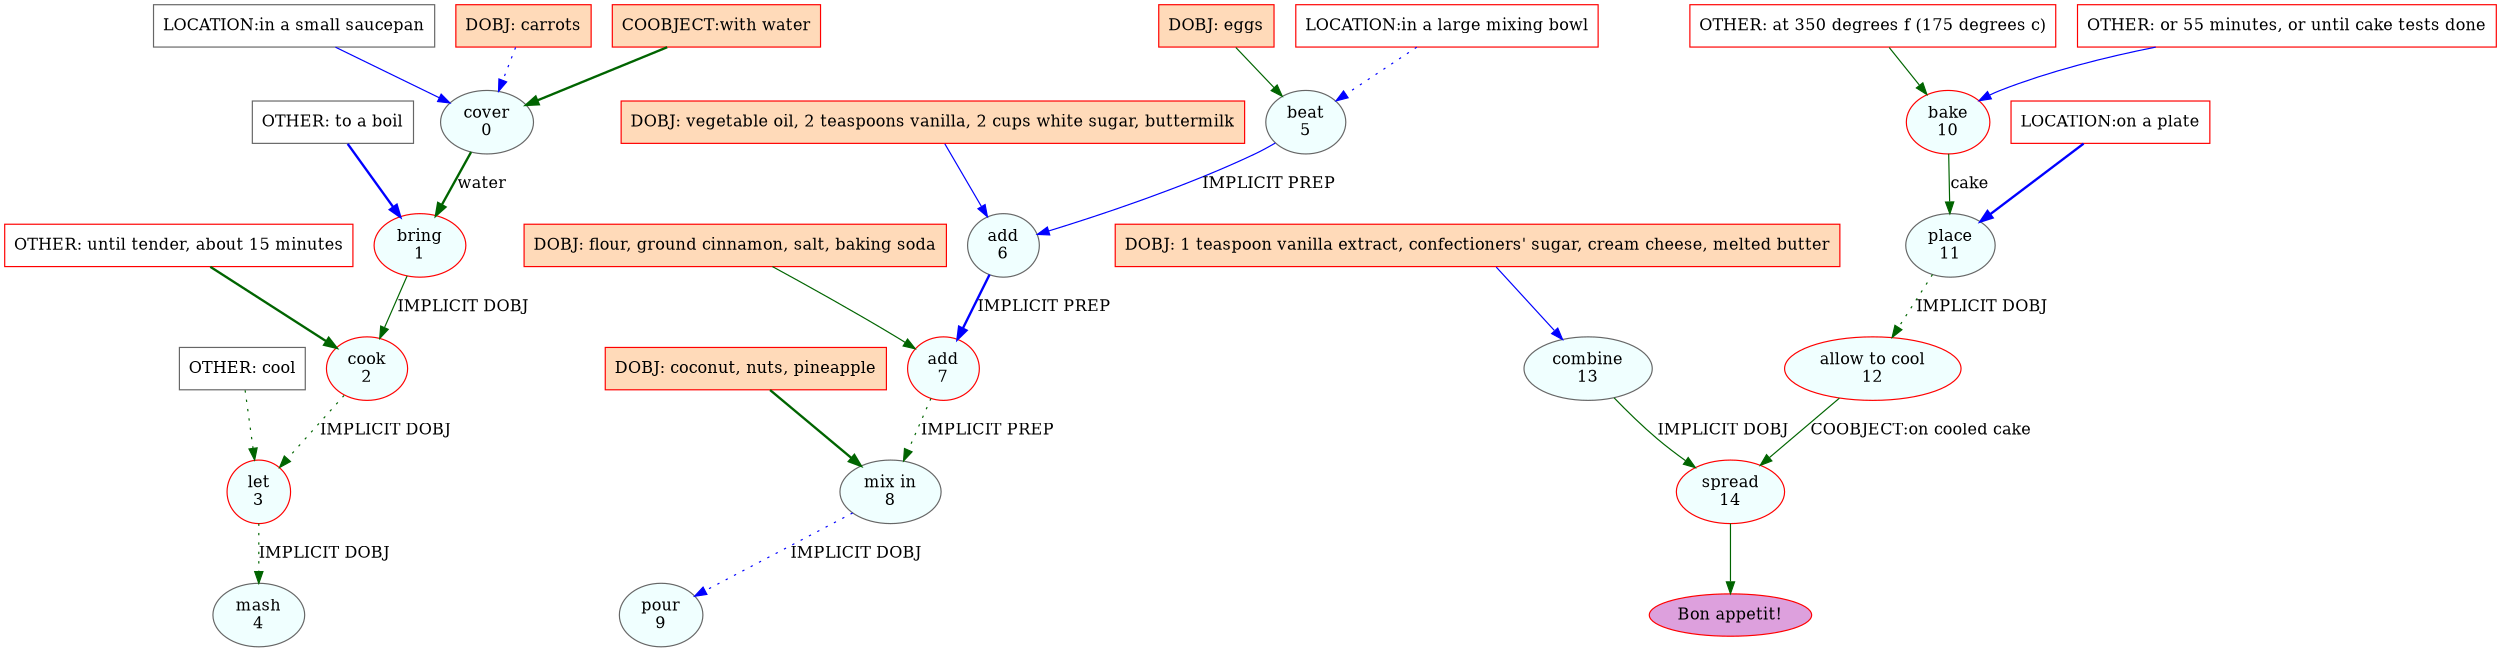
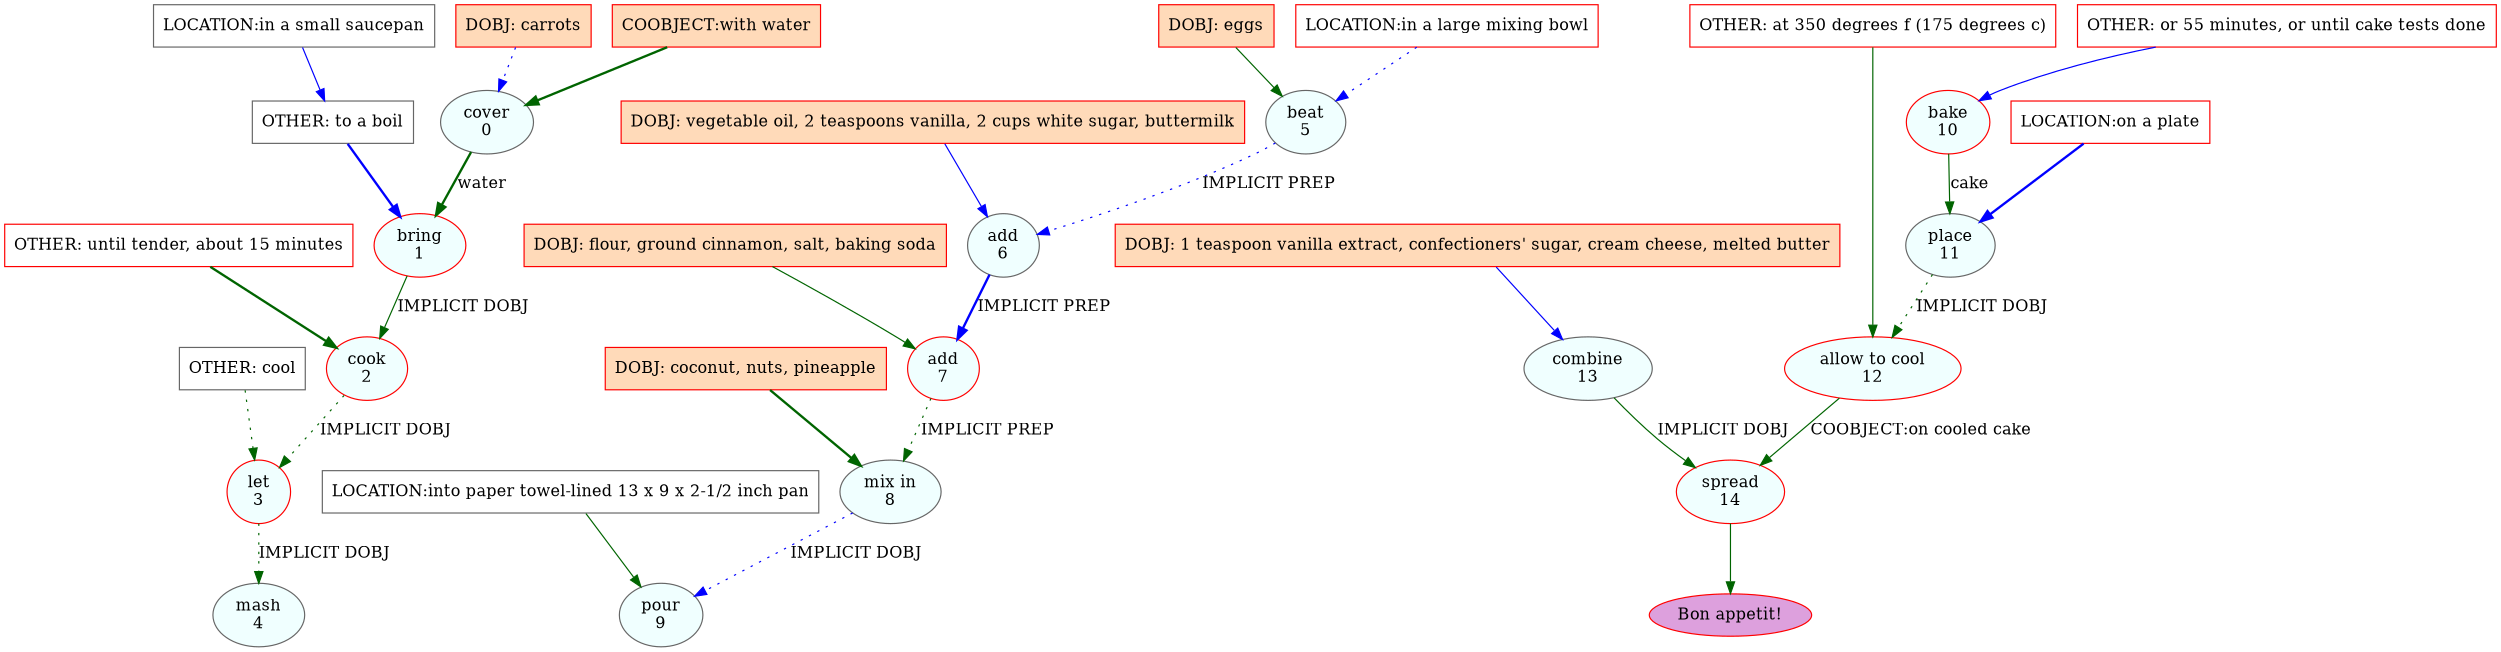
(1904, 66) -> (1873, 186)
(387, 72) -> (311, 69)
(1164, 192) -> (1164, 192)
none -> (571, 492)
